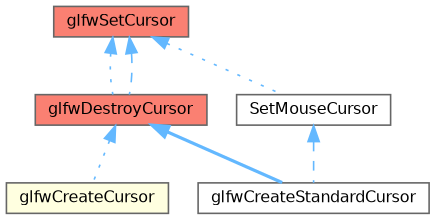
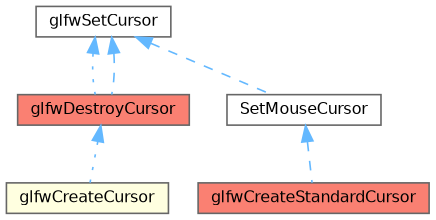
(121, 22) -> (103, 22)
(225, 69) -> (211, 69)
(225, 157) -> none
(314, 198) -> (314, 198)
